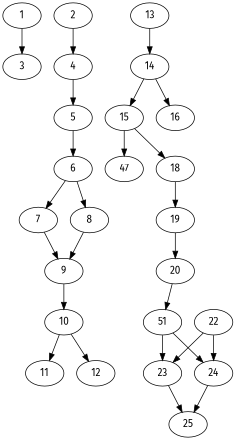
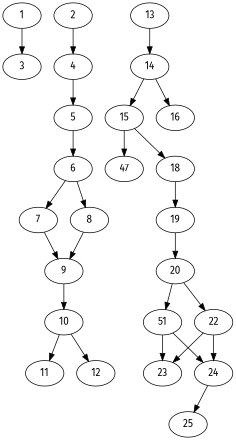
none -> (192, 294)
(174, 396) -> none
